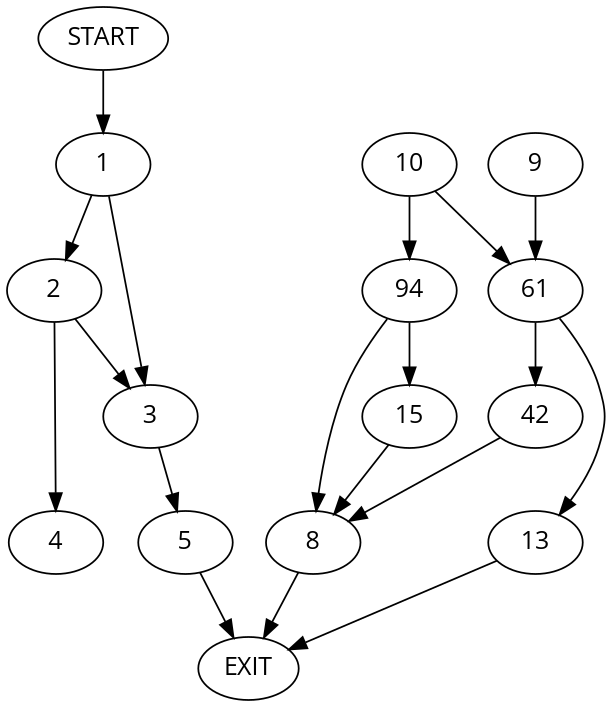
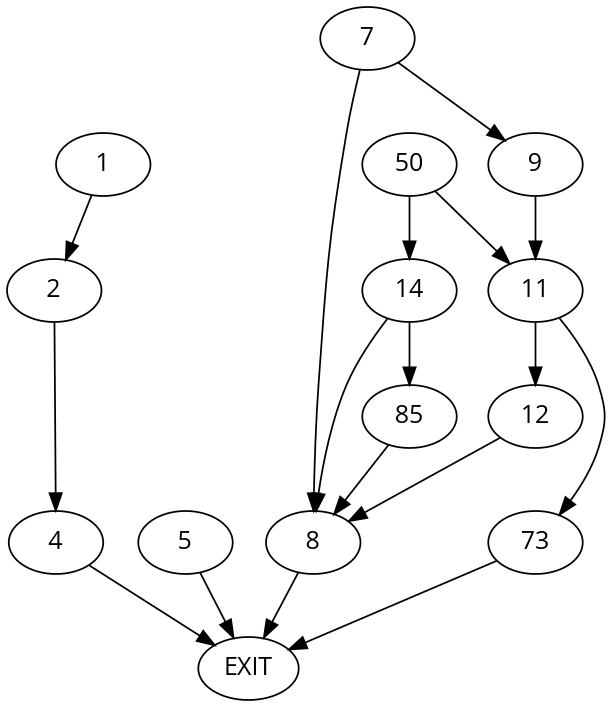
(103, 38) -> none
none -> (368, 38)
(410, 164) -> (410, 164)
(410, 290) -> (410, 290)
(536, 290) -> (536, 290)
(150, 416) -> none
(410, 416) -> (410, 416)
(536, 416) -> (536, 416)
(536, 542) -> (536, 542)
none -> (145, 601)
